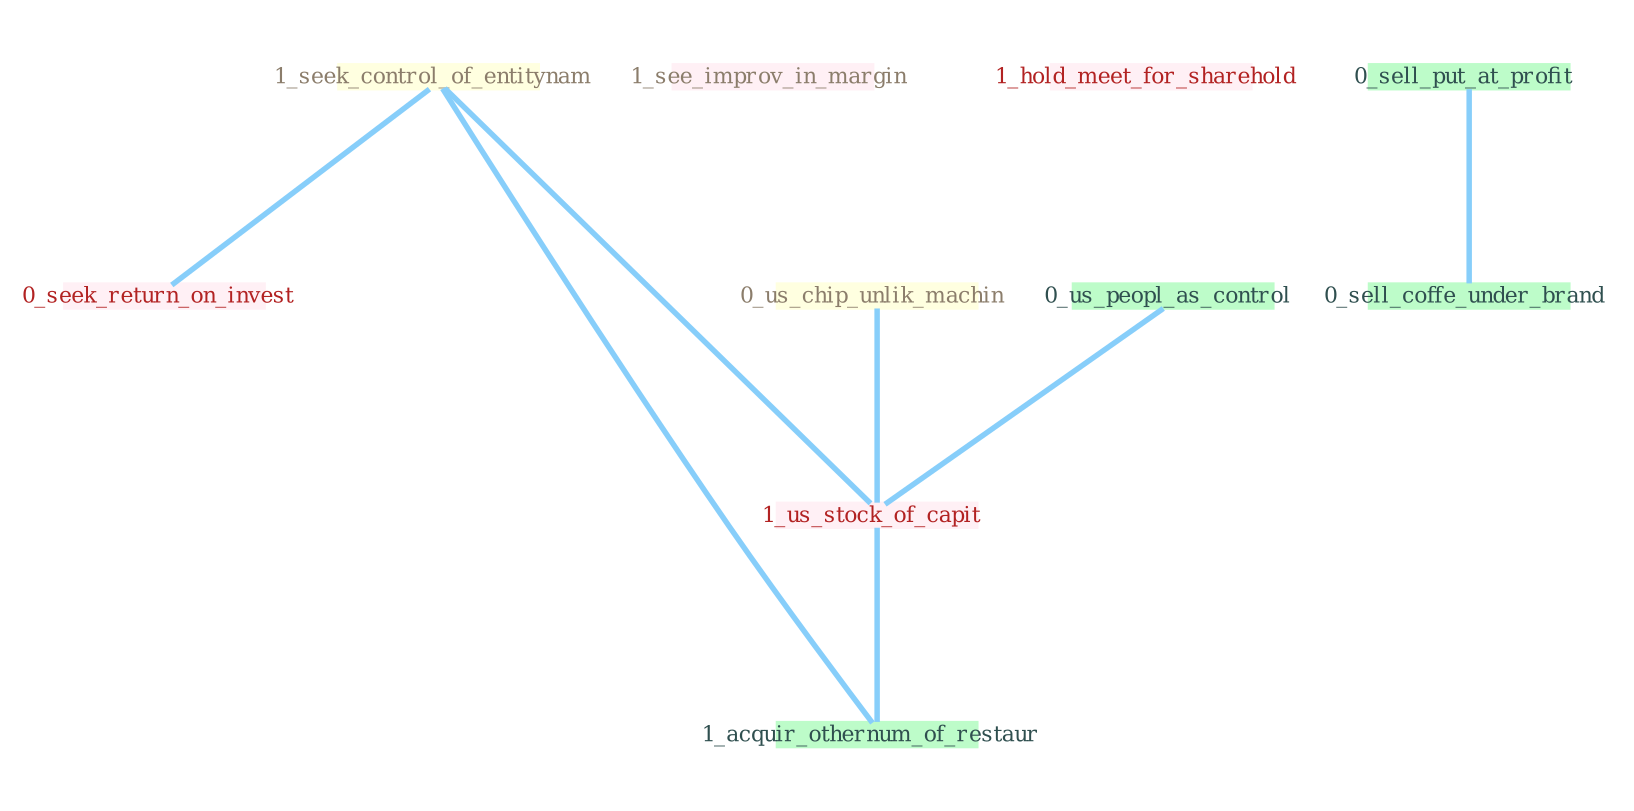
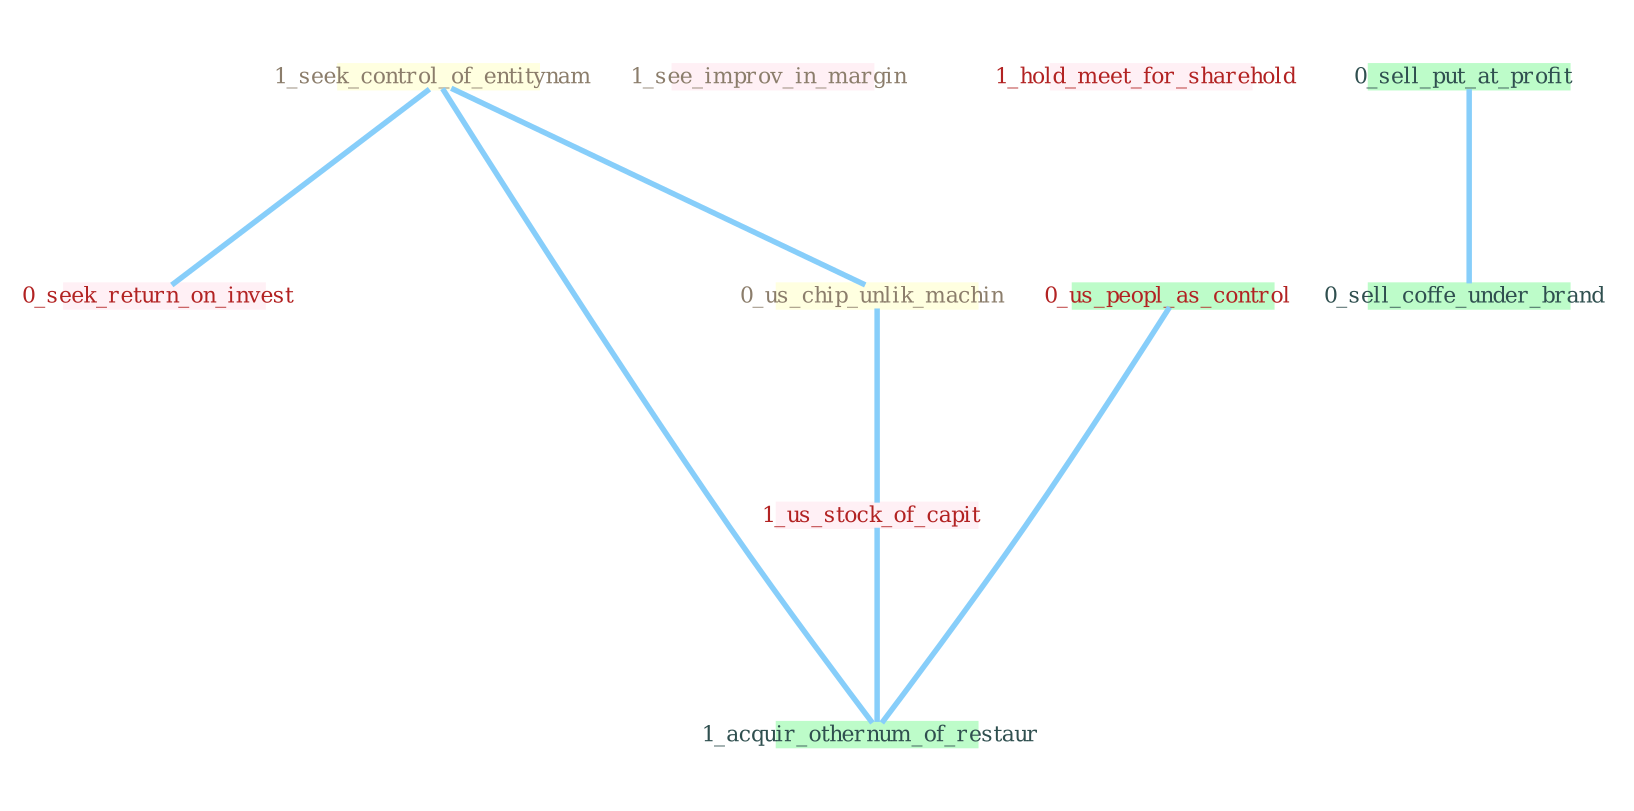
(658, 296) -> (658, 187)
(1173, 296) -> (1173, 296)
(1024, 406) -> (1031, 518)
